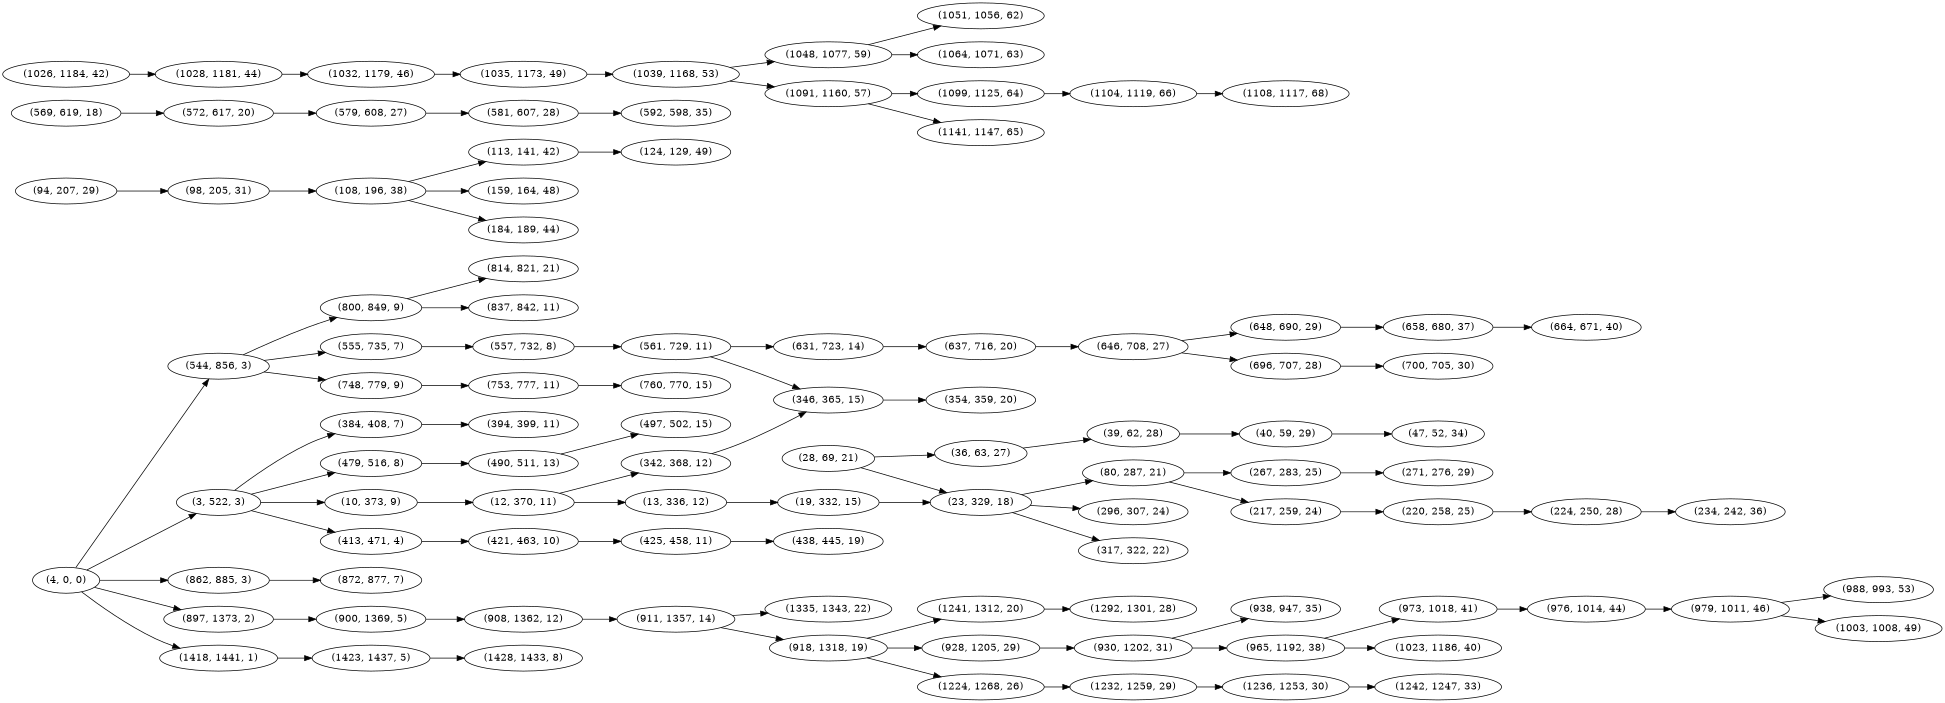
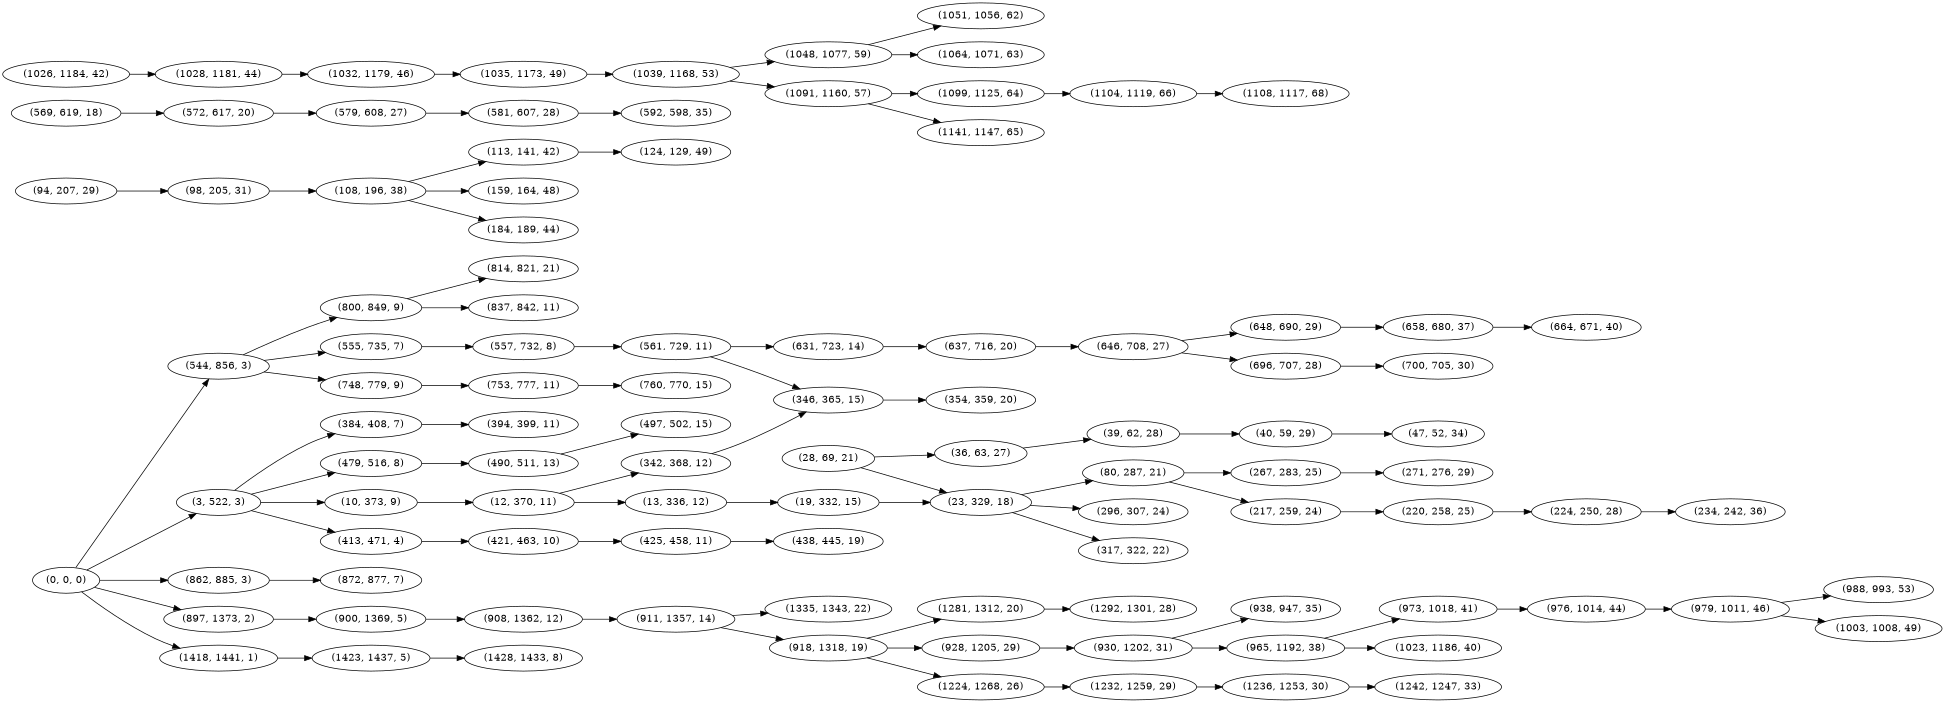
(66, 580) -> (66, 580)
(981, 609) -> (981, 609)
